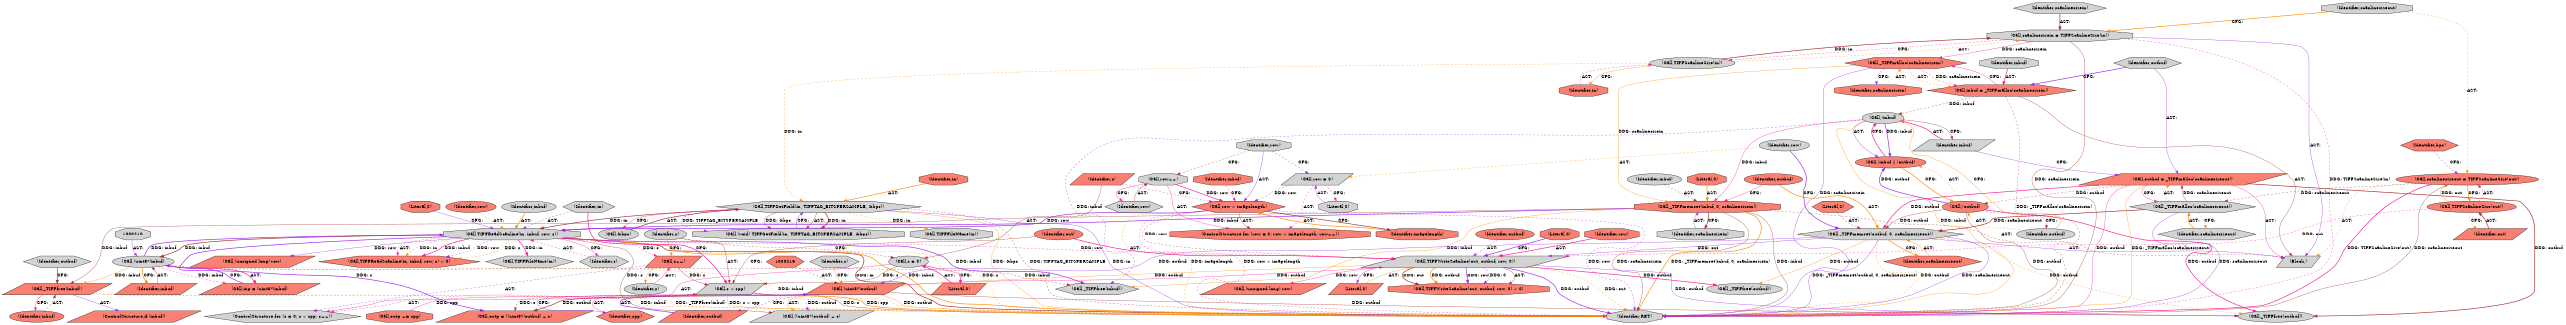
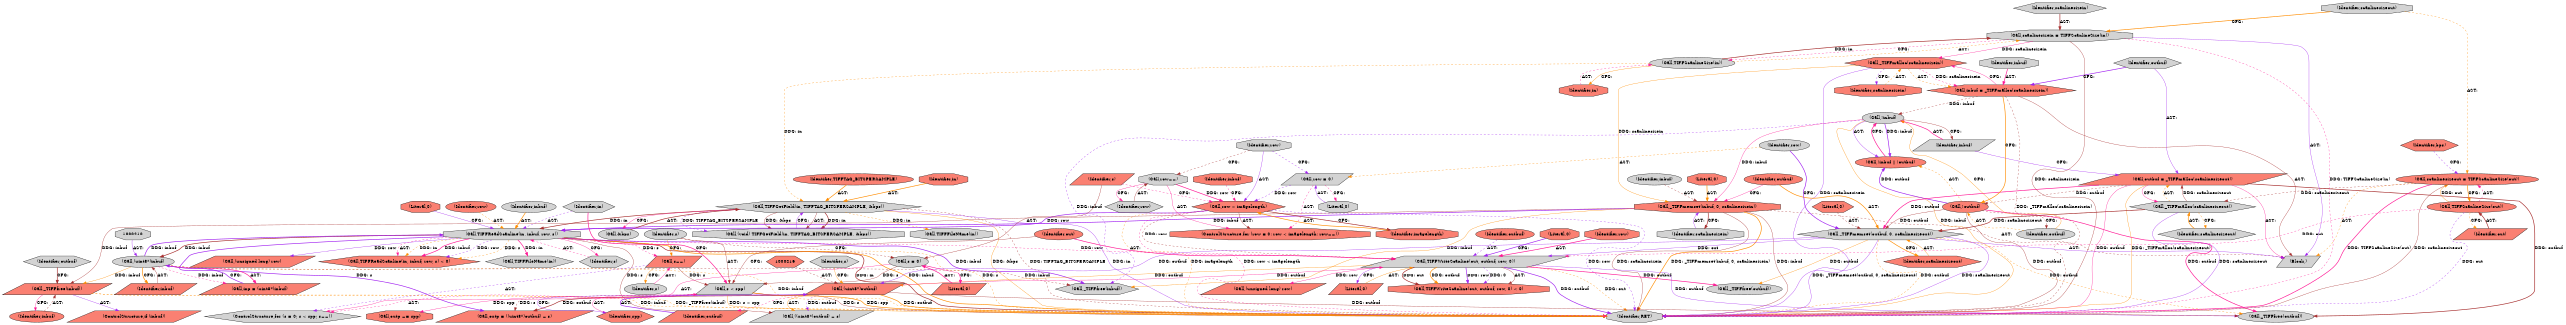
none -> (853, 179)
(1925, 185) -> (2005, 154)
(550, 296) -> (559, 297)
none -> (2299, 305)
(1240, 315) -> (1240, 315)
